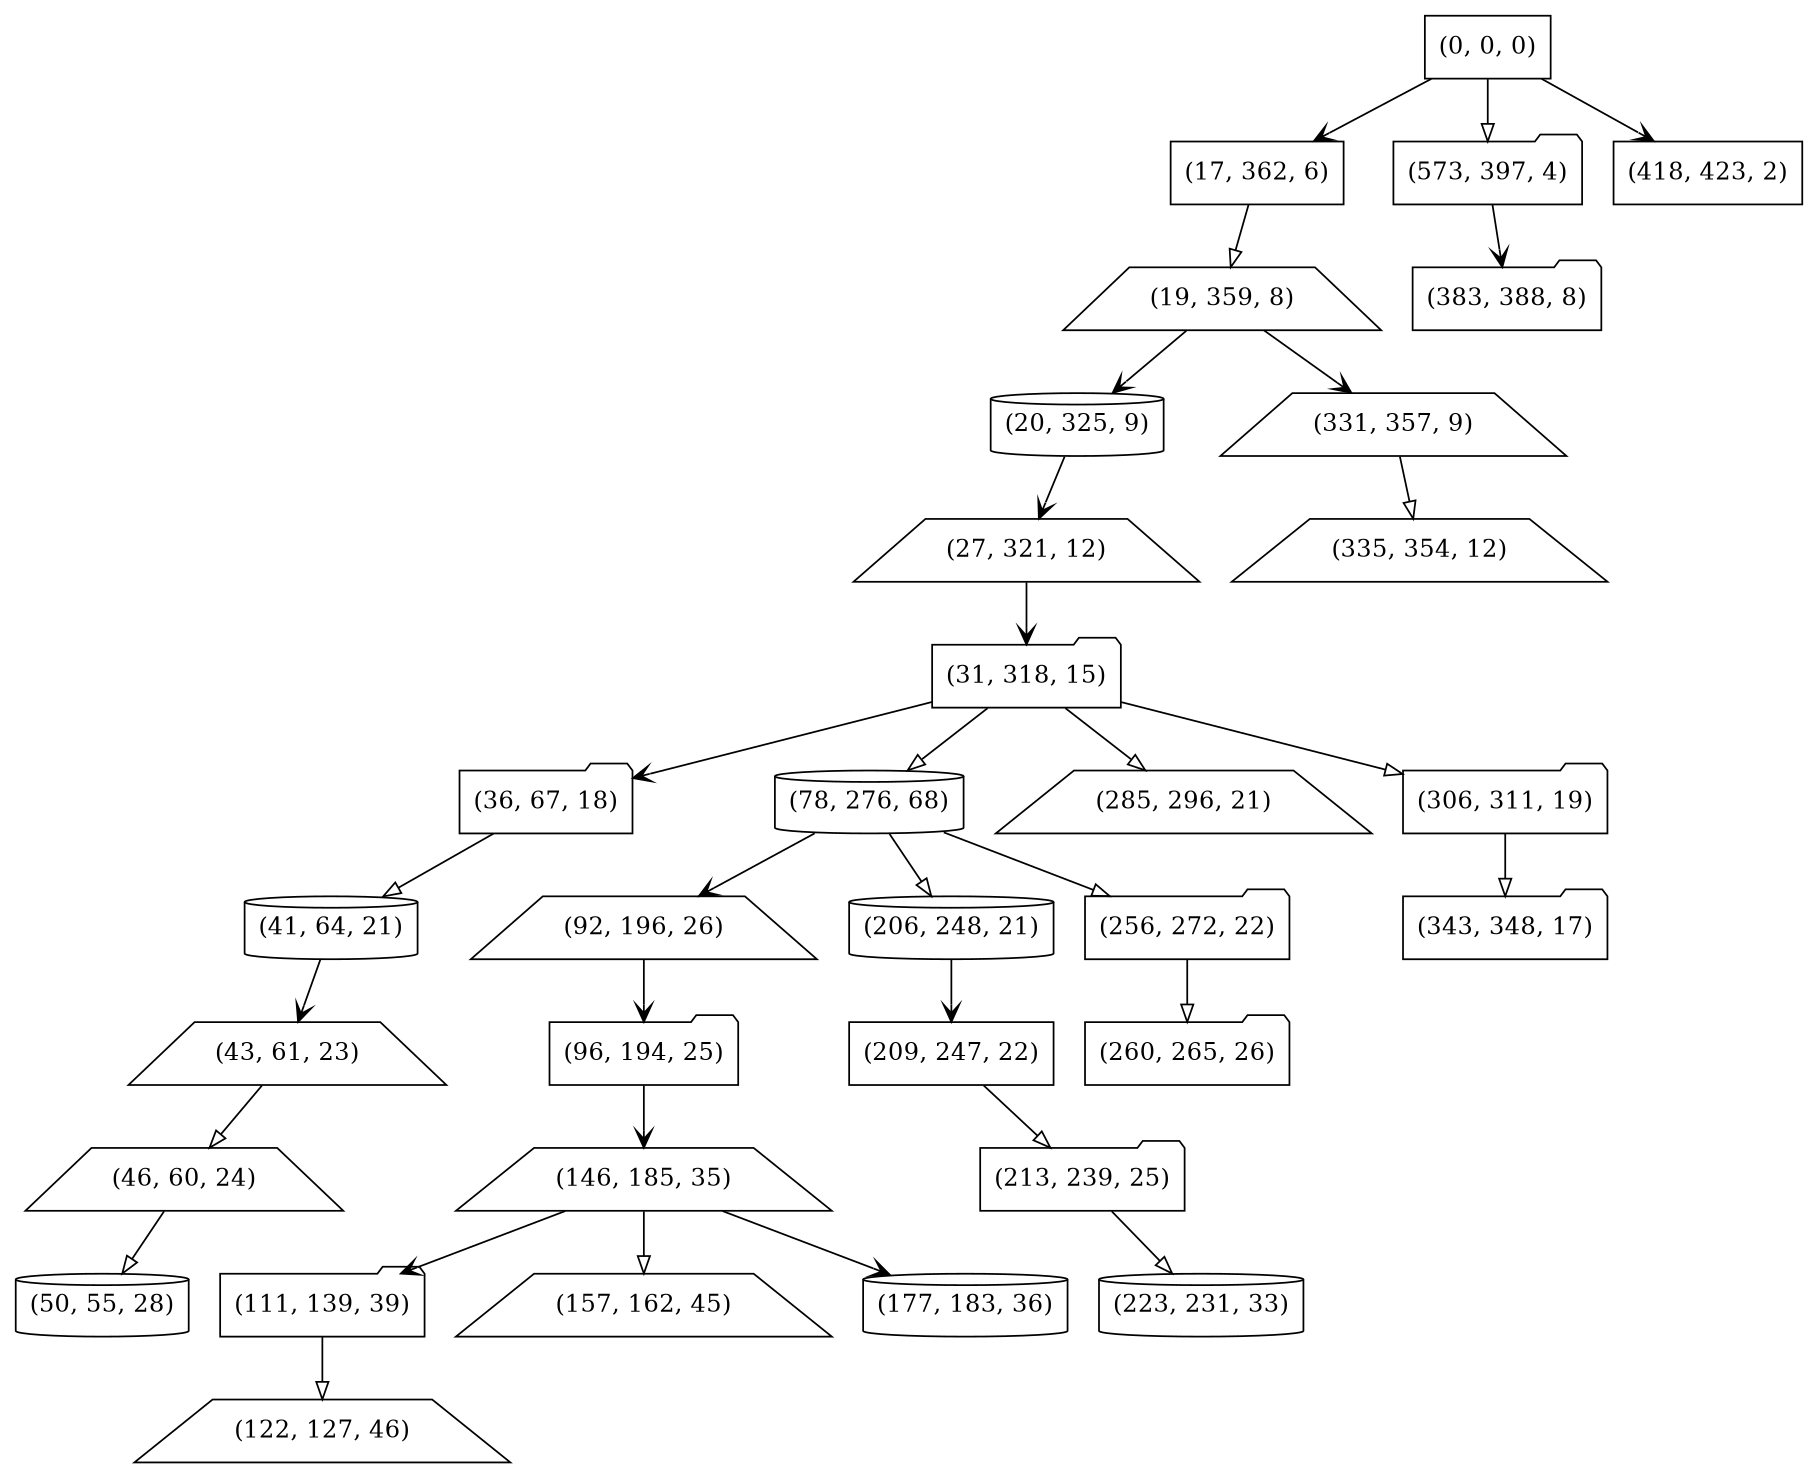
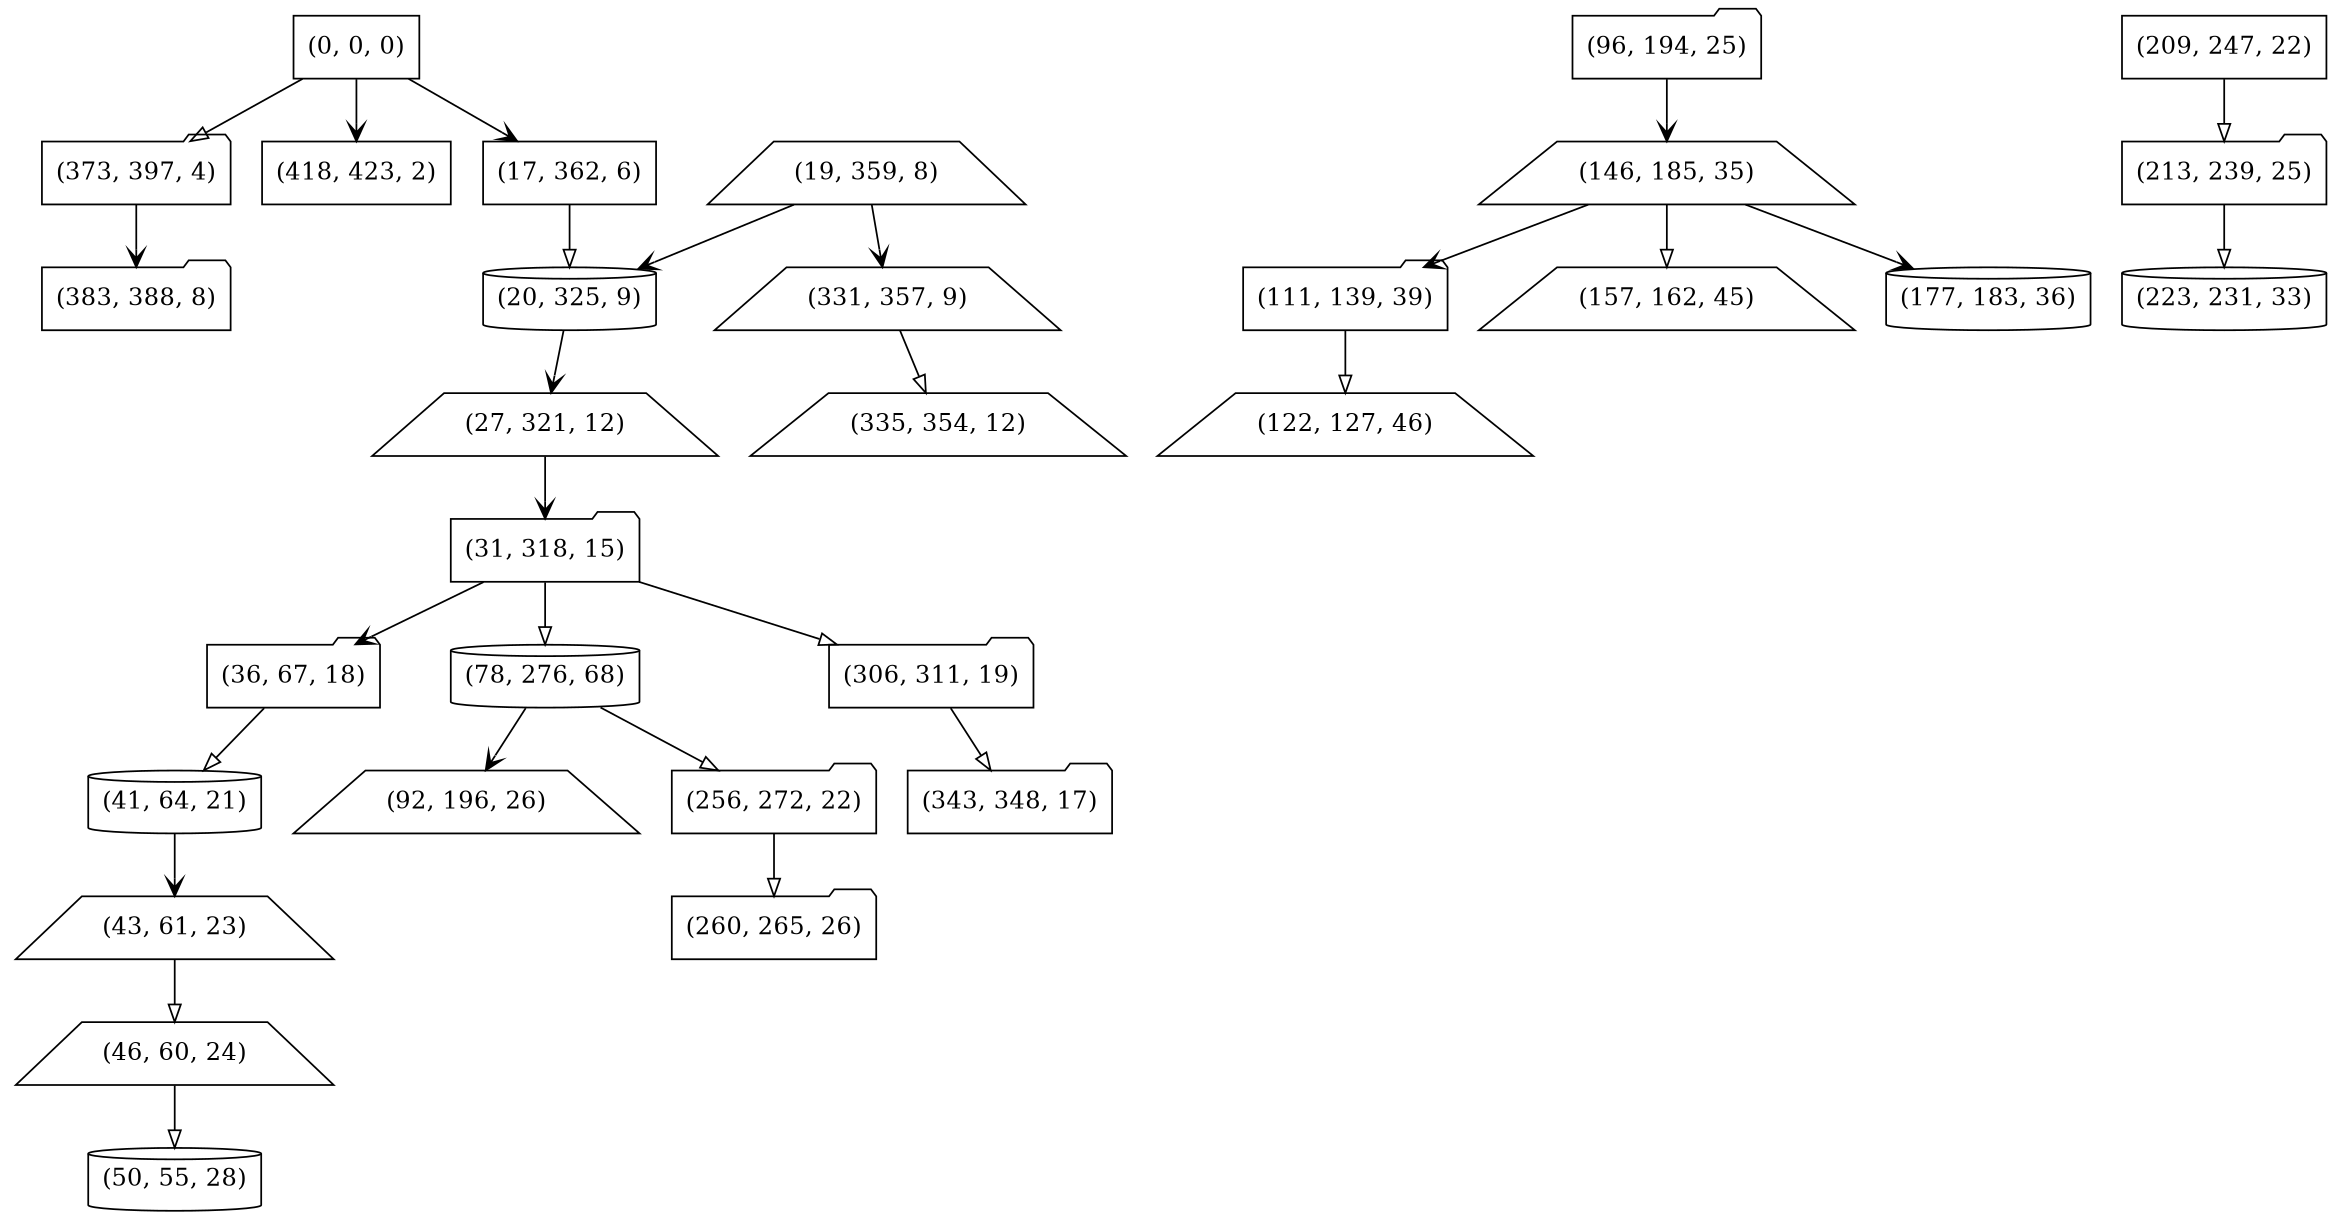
(1488, 173) -> (136, 173)
(1242, 228) -> (570, 227)
(1184, 802) -> none
(951, 928) -> none
(644, 982) -> none
